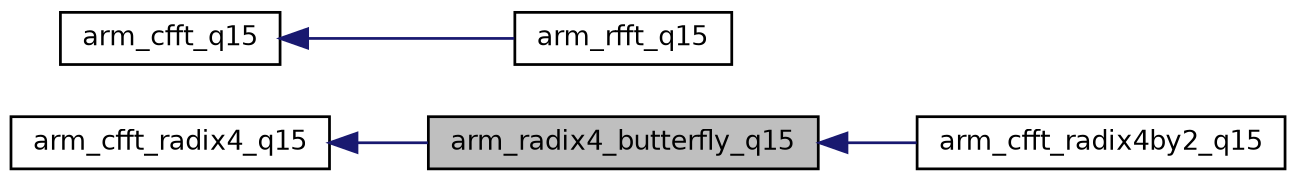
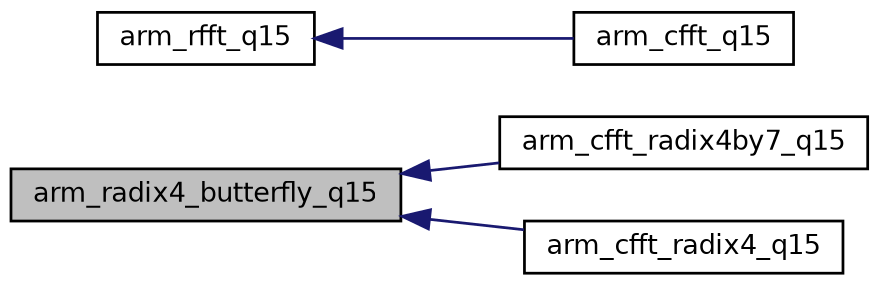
(411, 38) -> (458, 38)
(393, 143) -> (477, 225)
(1101, 143) -> (684, 143)
